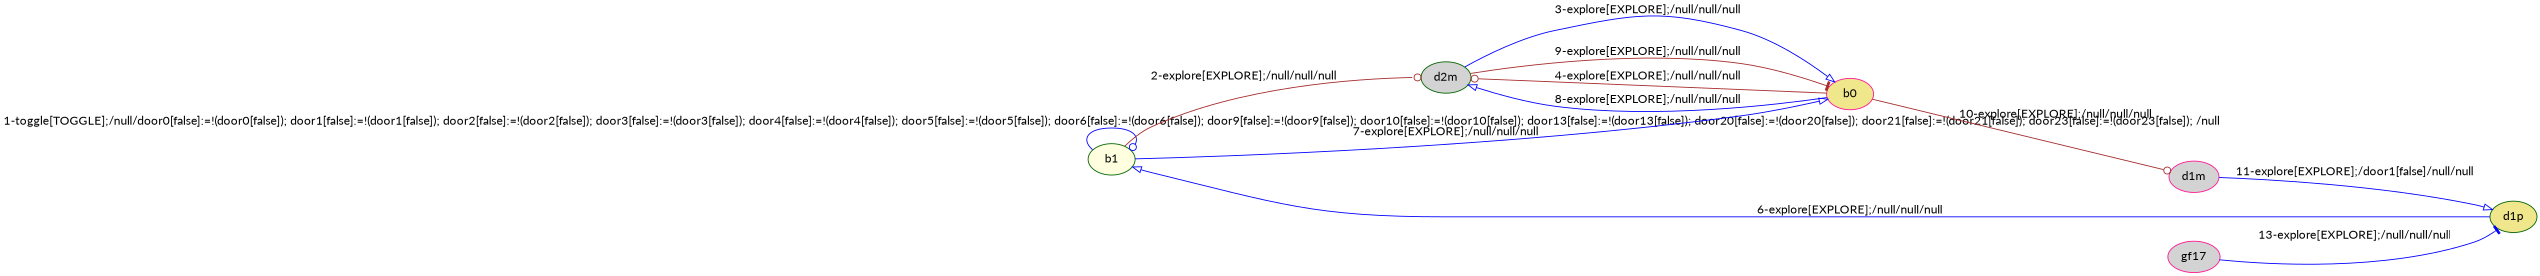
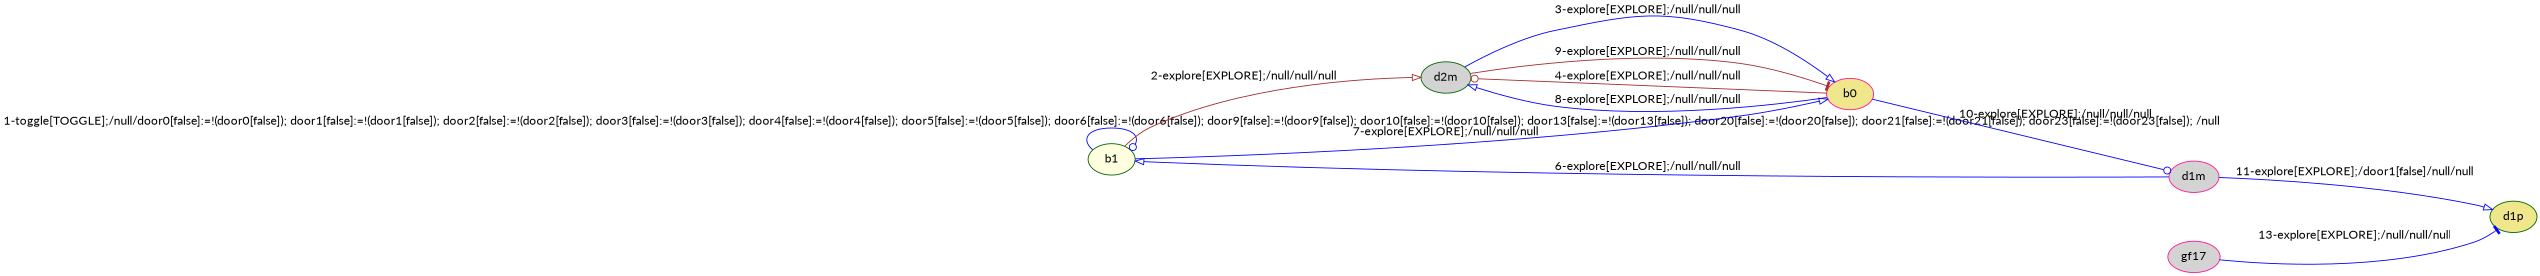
(1263, 93) -> (1263, 93)
(2018, 134) -> (2018, 134)
(1813, 217) -> (1656, 175)
